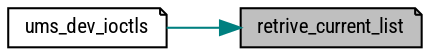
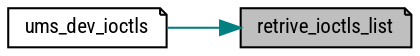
(331, 28) -> (326, 28)
